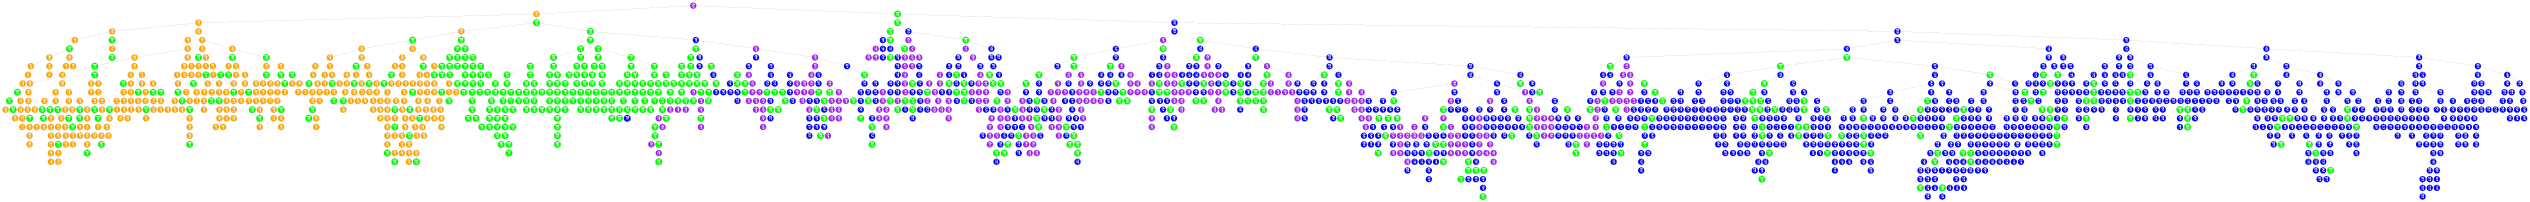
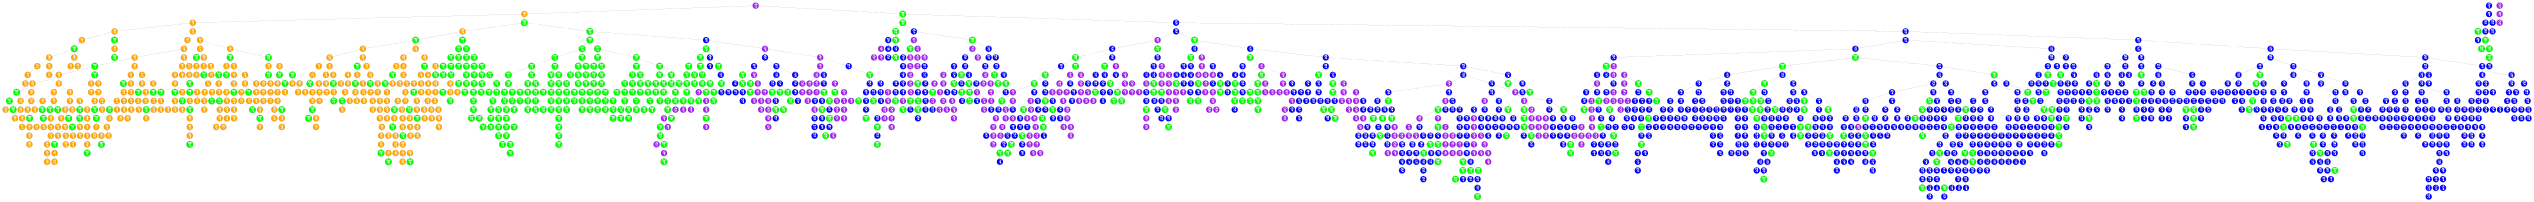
none -> (190, 92)
(979, 92) -> none
(1079, 92) -> none
none -> (2074, 101)
none -> (1292, 110)
(627, 118) -> (629, 118)
(1856, 127) -> (1858, 127)
(1393, 136) -> (1387, 136)
(1407, 162) -> (1402, 162)
